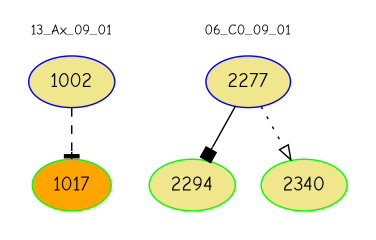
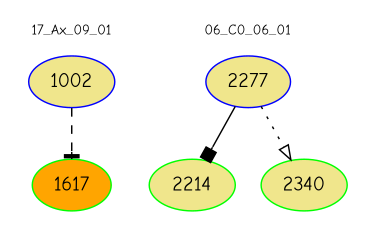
(72, 31) -> (72, 31)
(248, 31) -> (248, 31)
(72, 185) -> (72, 185)
(192, 185) -> (192, 185)
